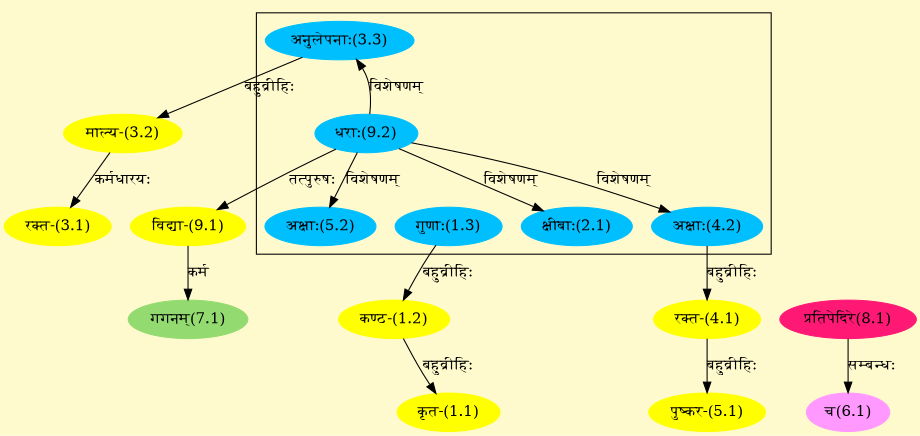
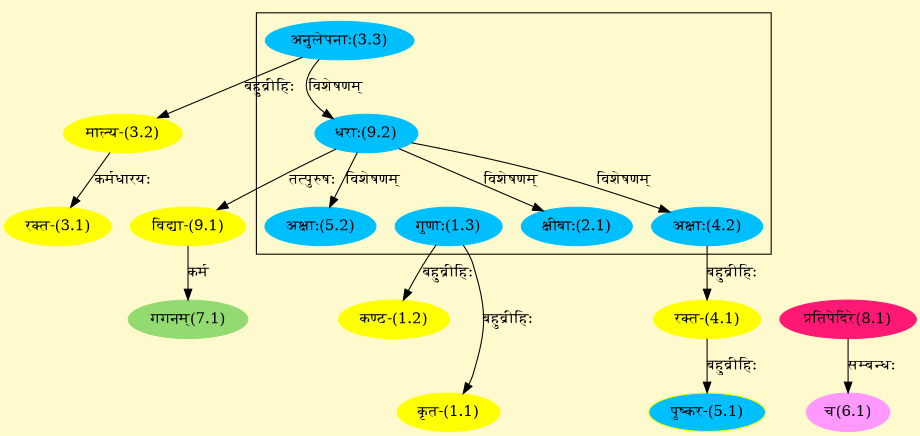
(370, 91) -> (306, 87)
(416, 362) -> (483, 314)
(707, 412) -> (707, 412)
